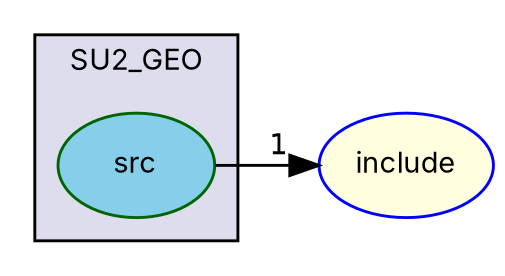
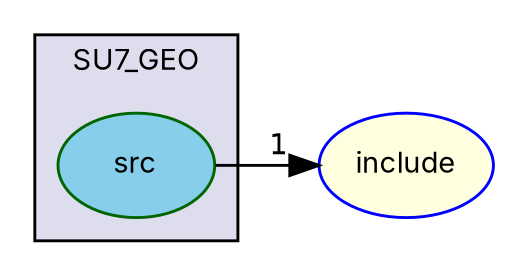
(136, 62) -> (136, 62)
